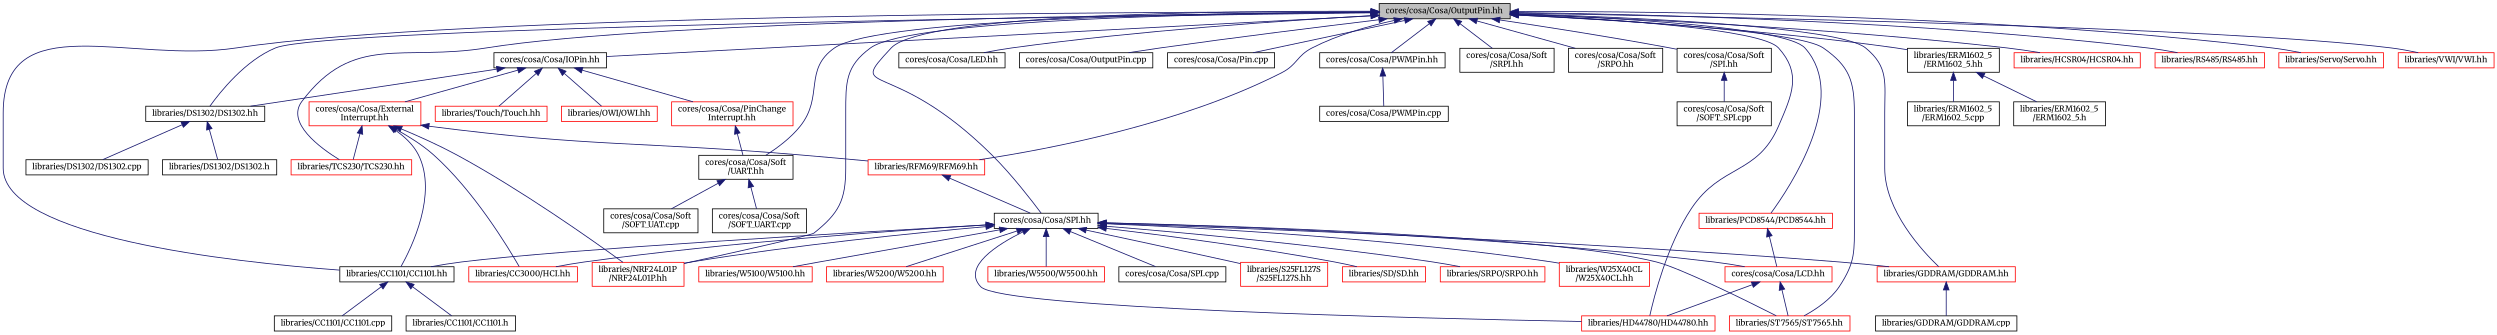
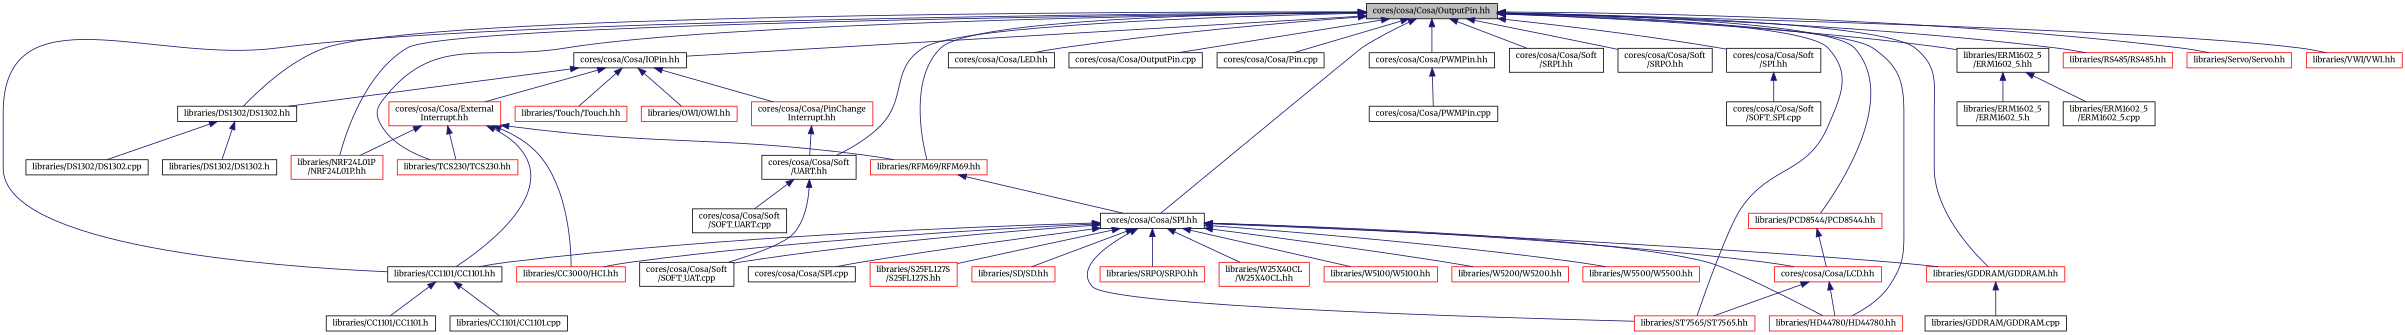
(2077, 60) -> none
(835, 242) -> (913, 241)
